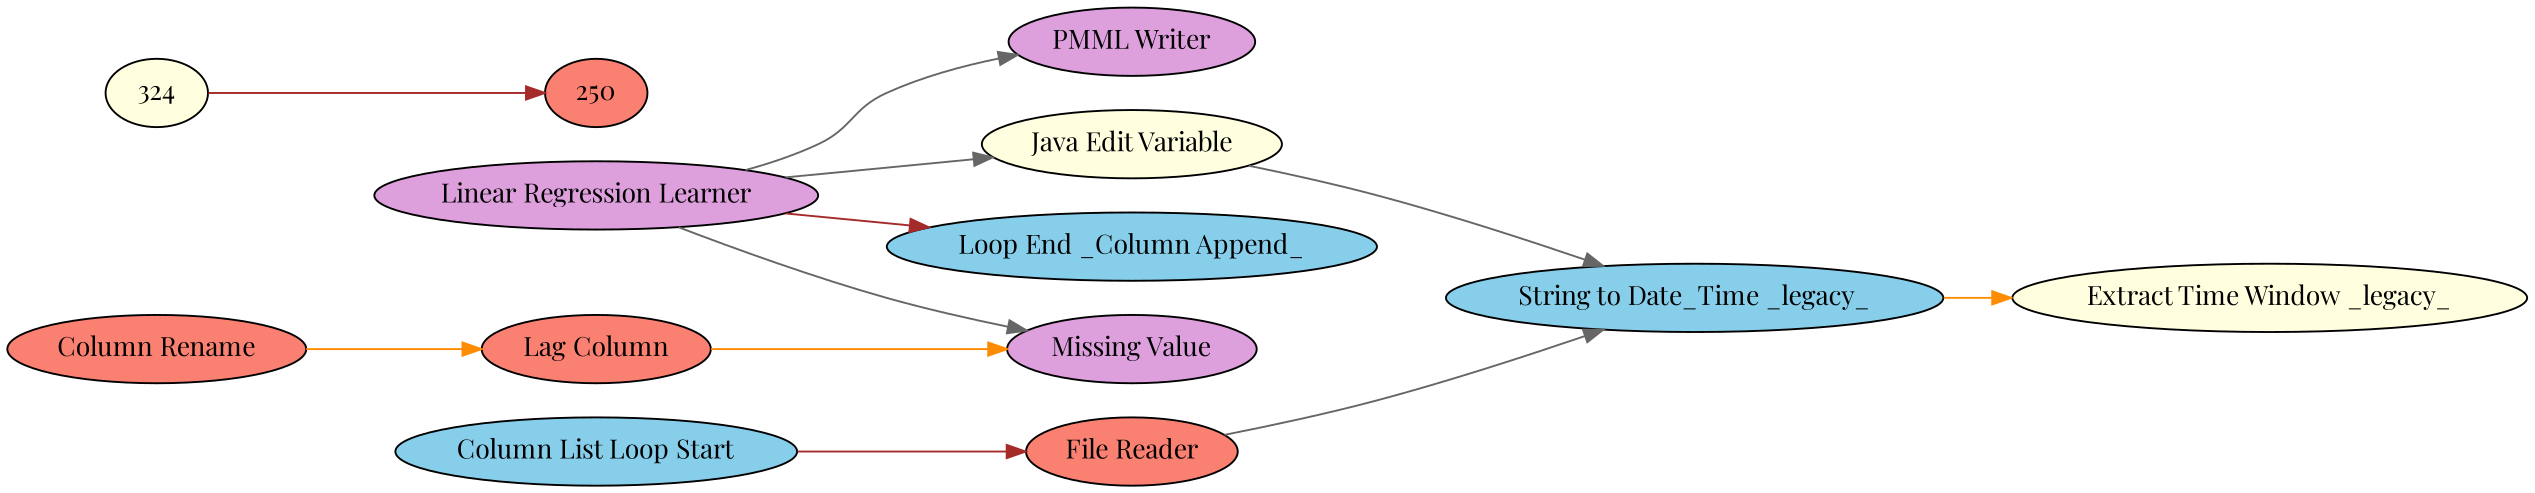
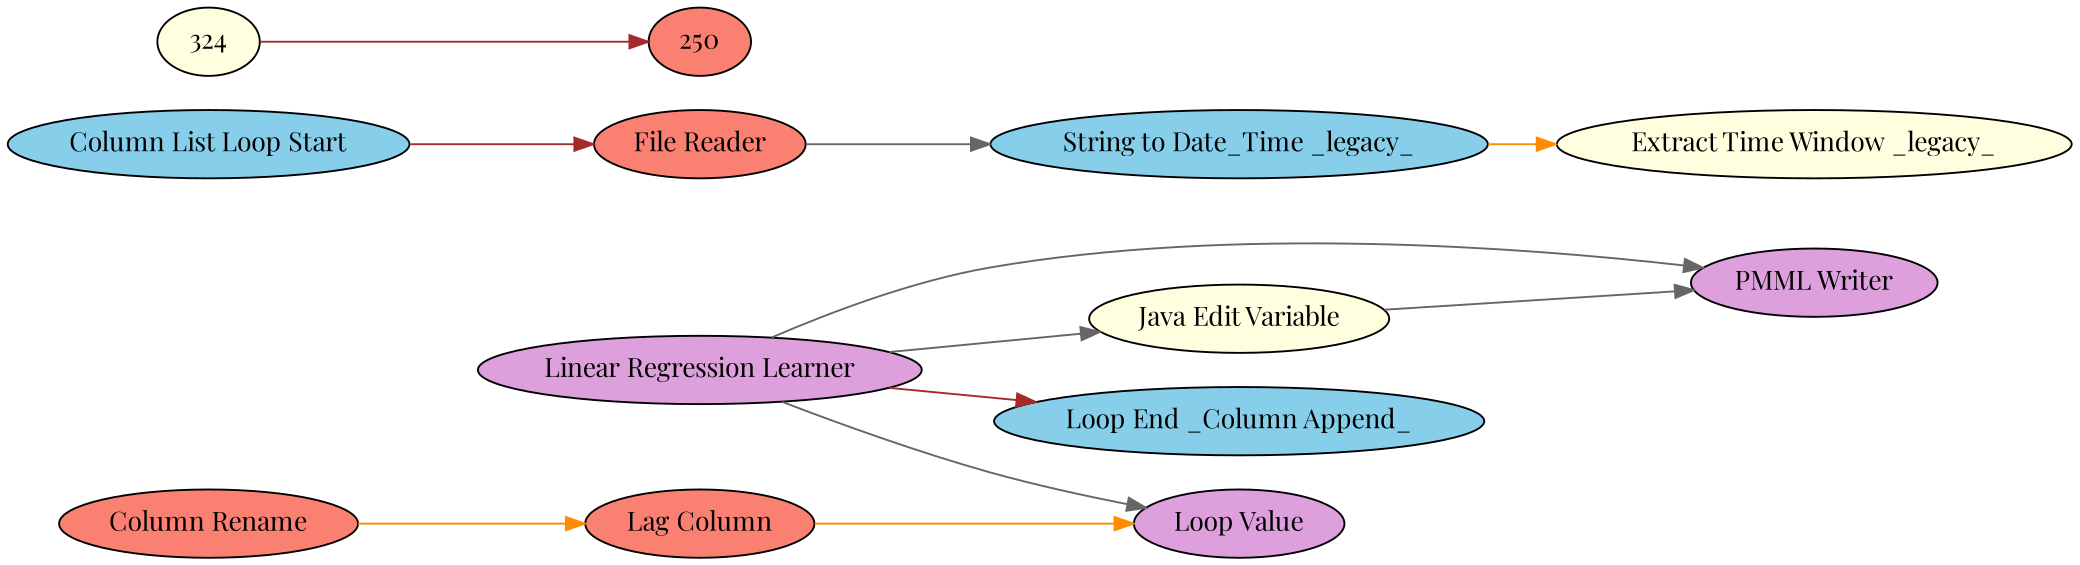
(1419, 207) -> (1529, 301)
(1132, 349) -> (1239, 524)
